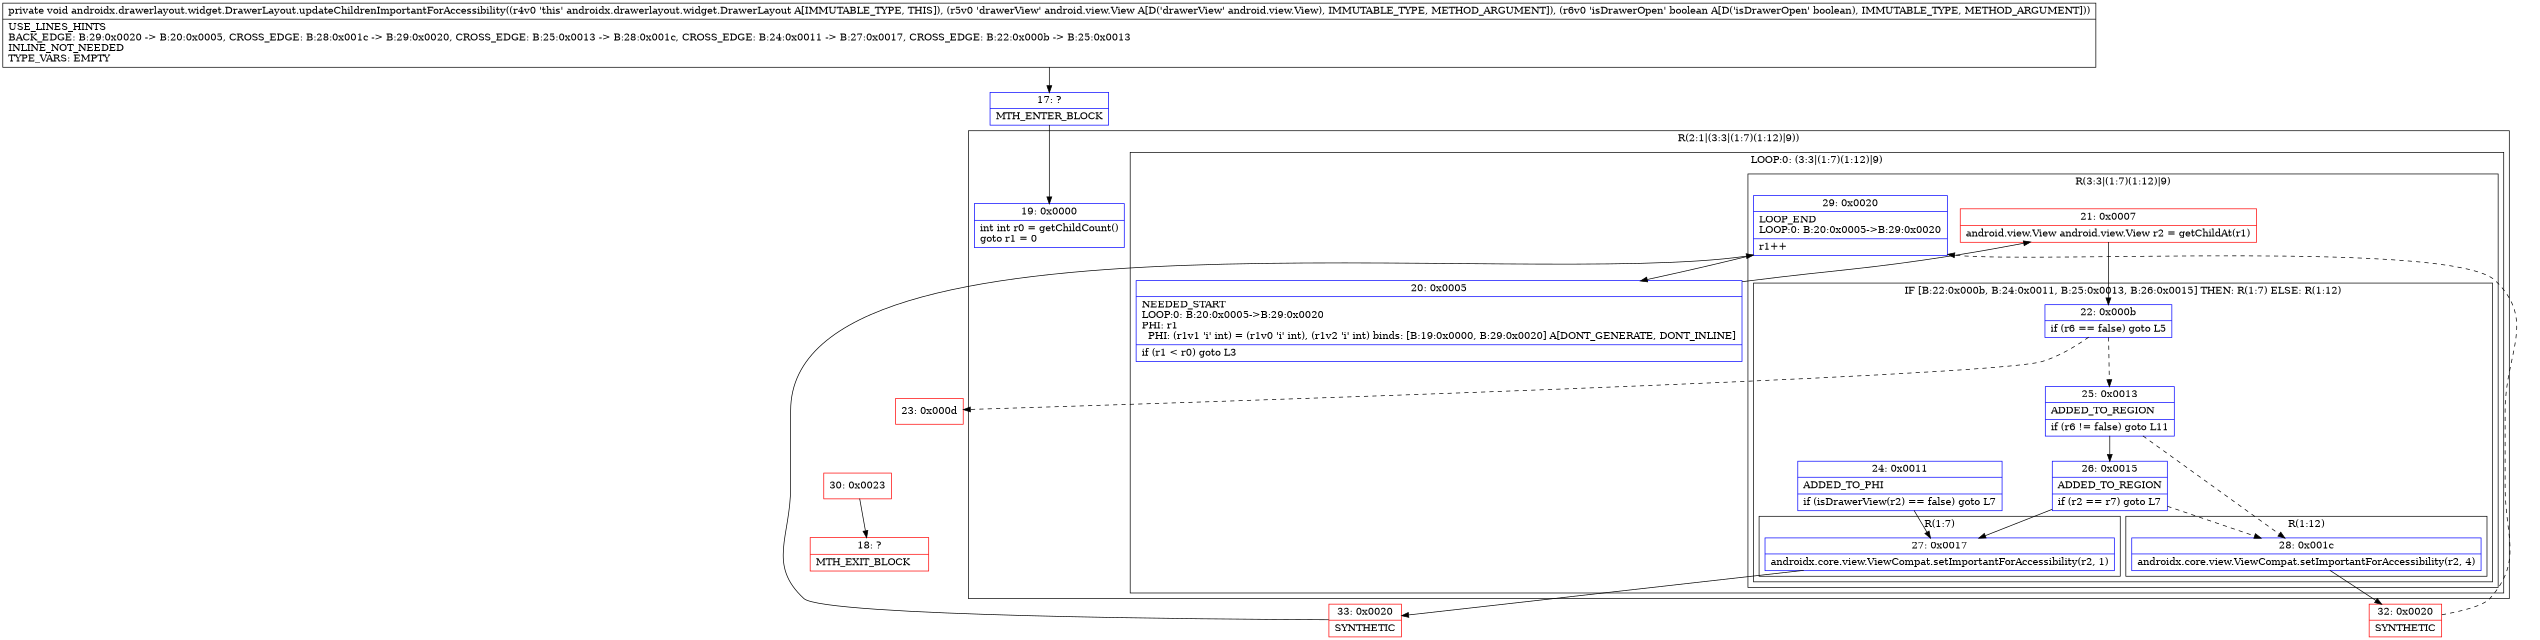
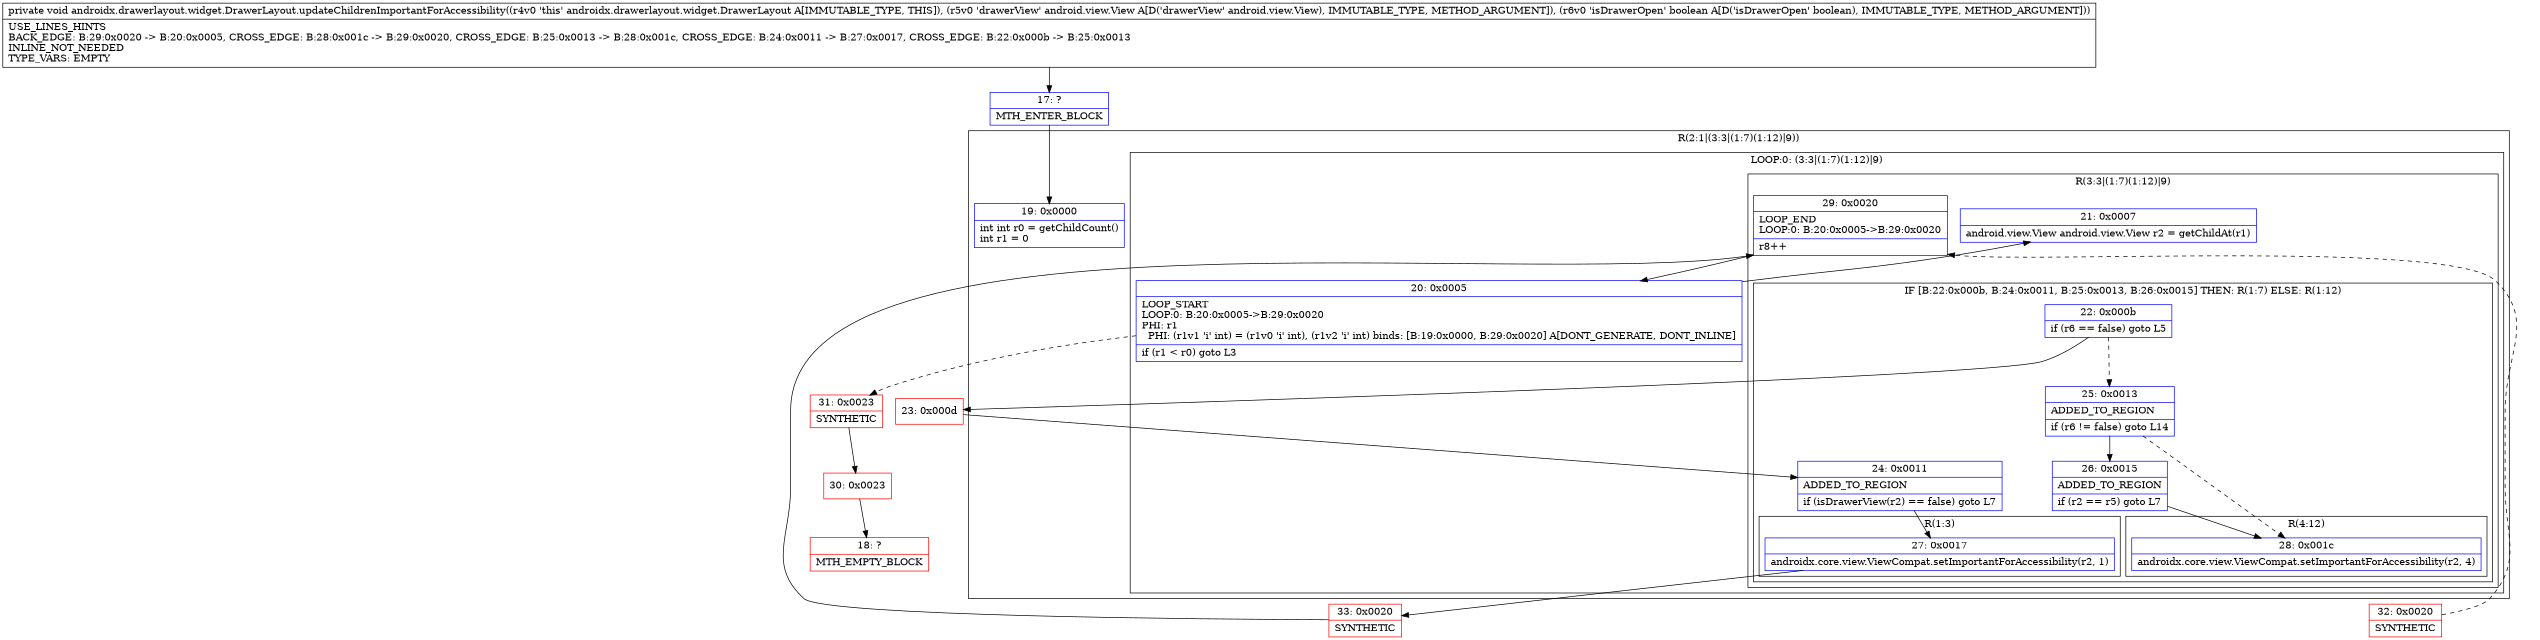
(2108, 226) -> (2108, 226)
(1009, 239) -> (1004, 239)
(1773, 247) -> (1773, 247)
(2108, 270) -> none
(1184, 305) -> (1175, 305)
(1533, 390) -> (1533, 390)
none -> (846, 411)
(2110, 427) -> (2110, 427)
none -> (1377, 446)
(1843, 485) -> (1855, 485)
(2109, 502) -> (2109, 502)
(2211, 521) -> (2211, 521)
(2019, 522) -> none
(1940, 524) -> (1940, 524)
(2306, 524) -> (2306, 524)
(863, 562) -> (869, 562)
(2353, 585) -> none
